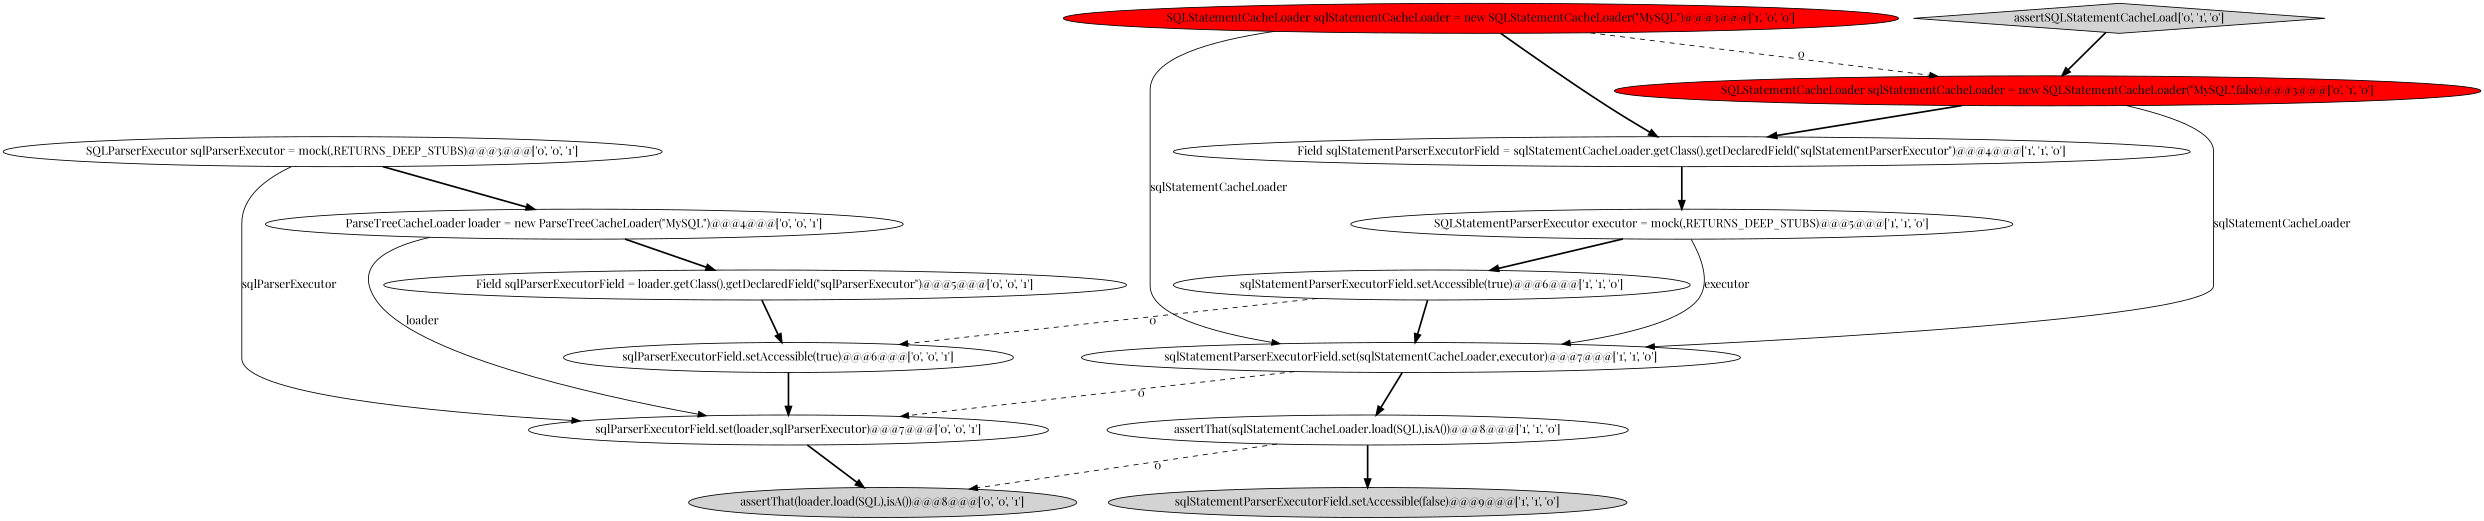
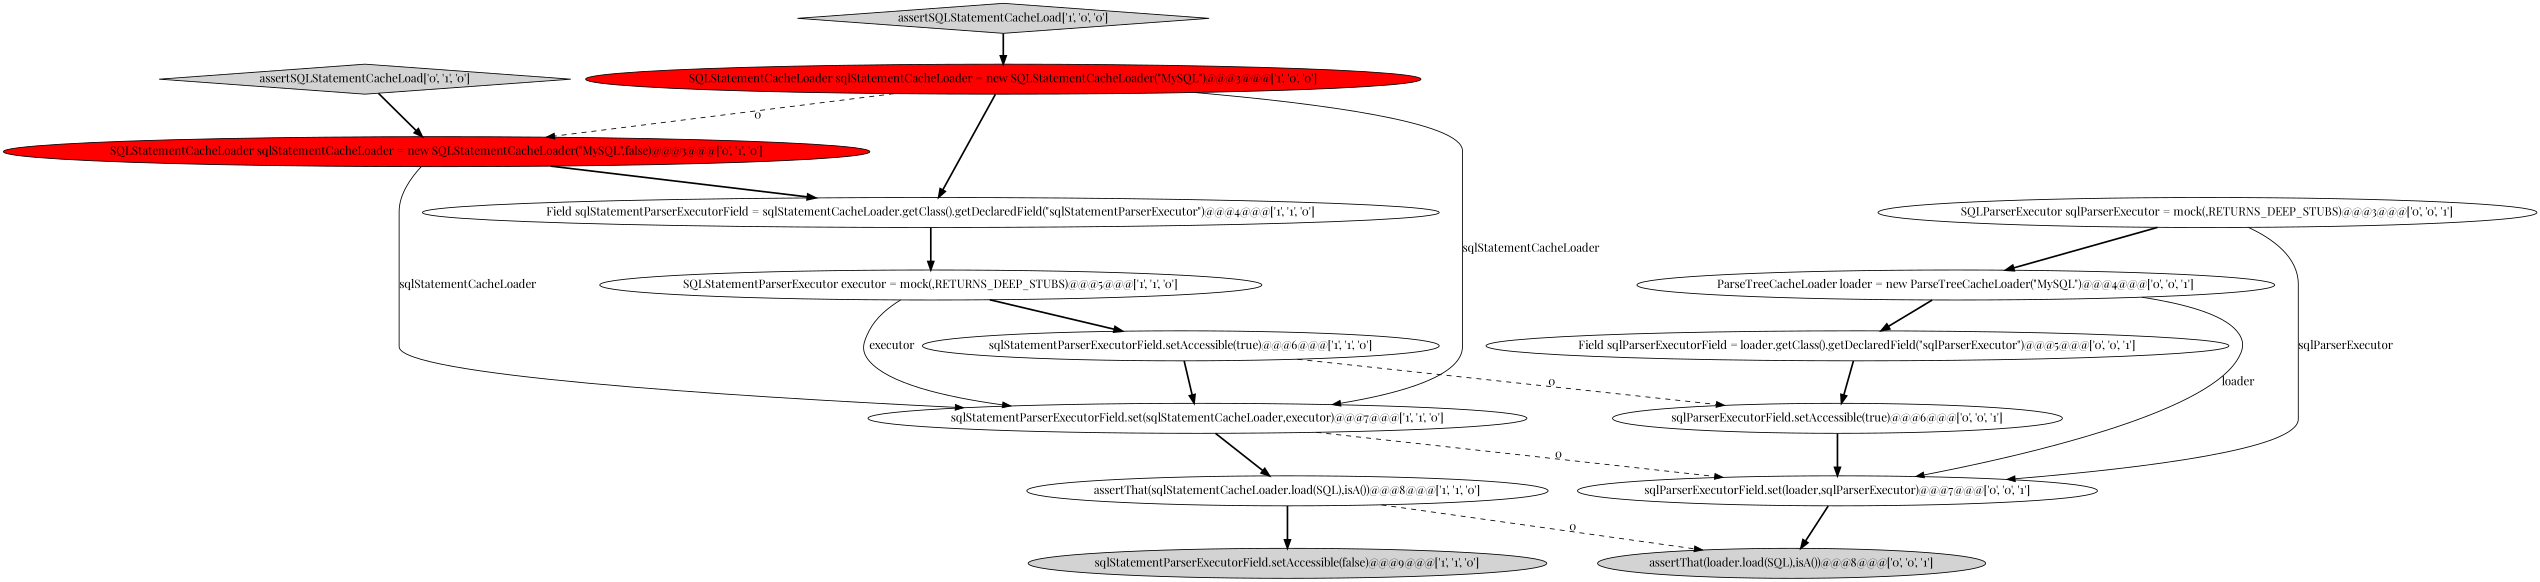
none -> (1003, 18)
